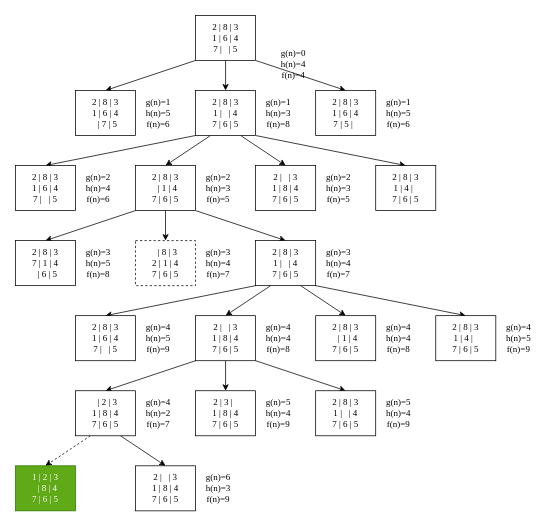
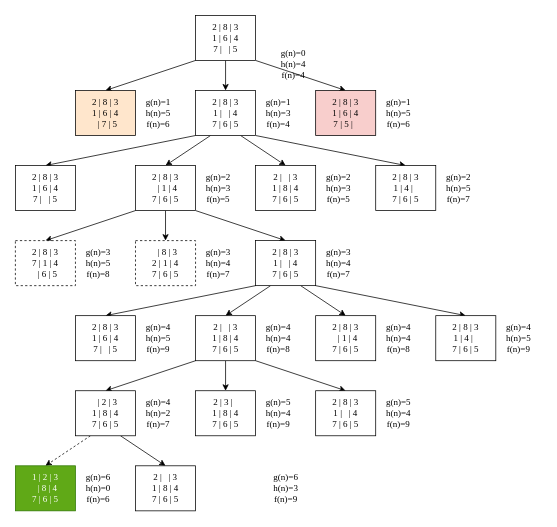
(105, 113) -> (105, 113)
(278, 113) -> (278, 113)
(345, 113) -> (345, 113)
(98, 188) -> none
none -> (458, 188)
(45, 263) -> (45, 263)
none -> (98, 488)
(218, 488) -> (285, 488)
